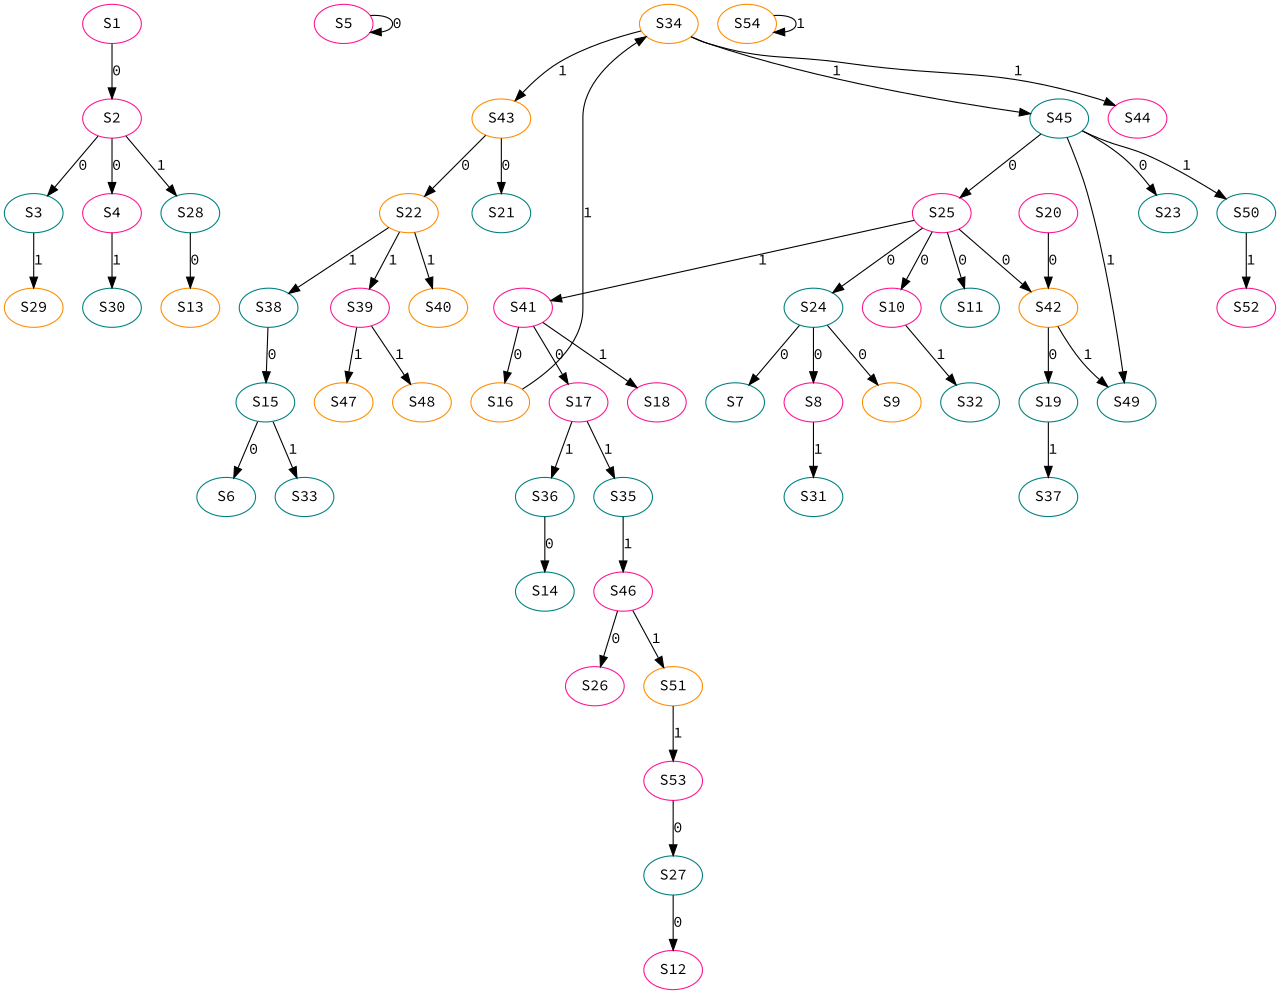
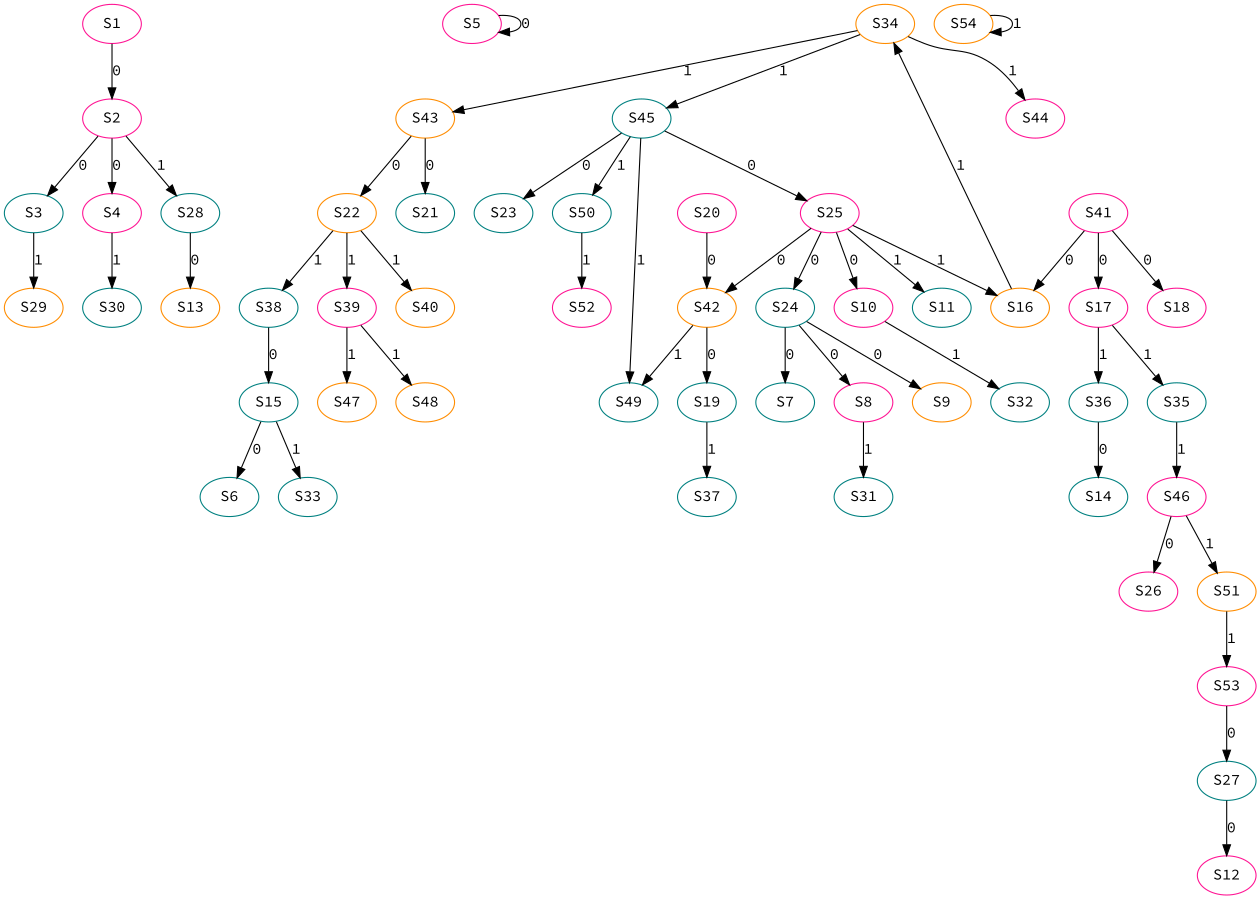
(738, 259) -> (920, 258)
(963, 260) -> (898, 260)
(603, 355) -> (1148, 260)
